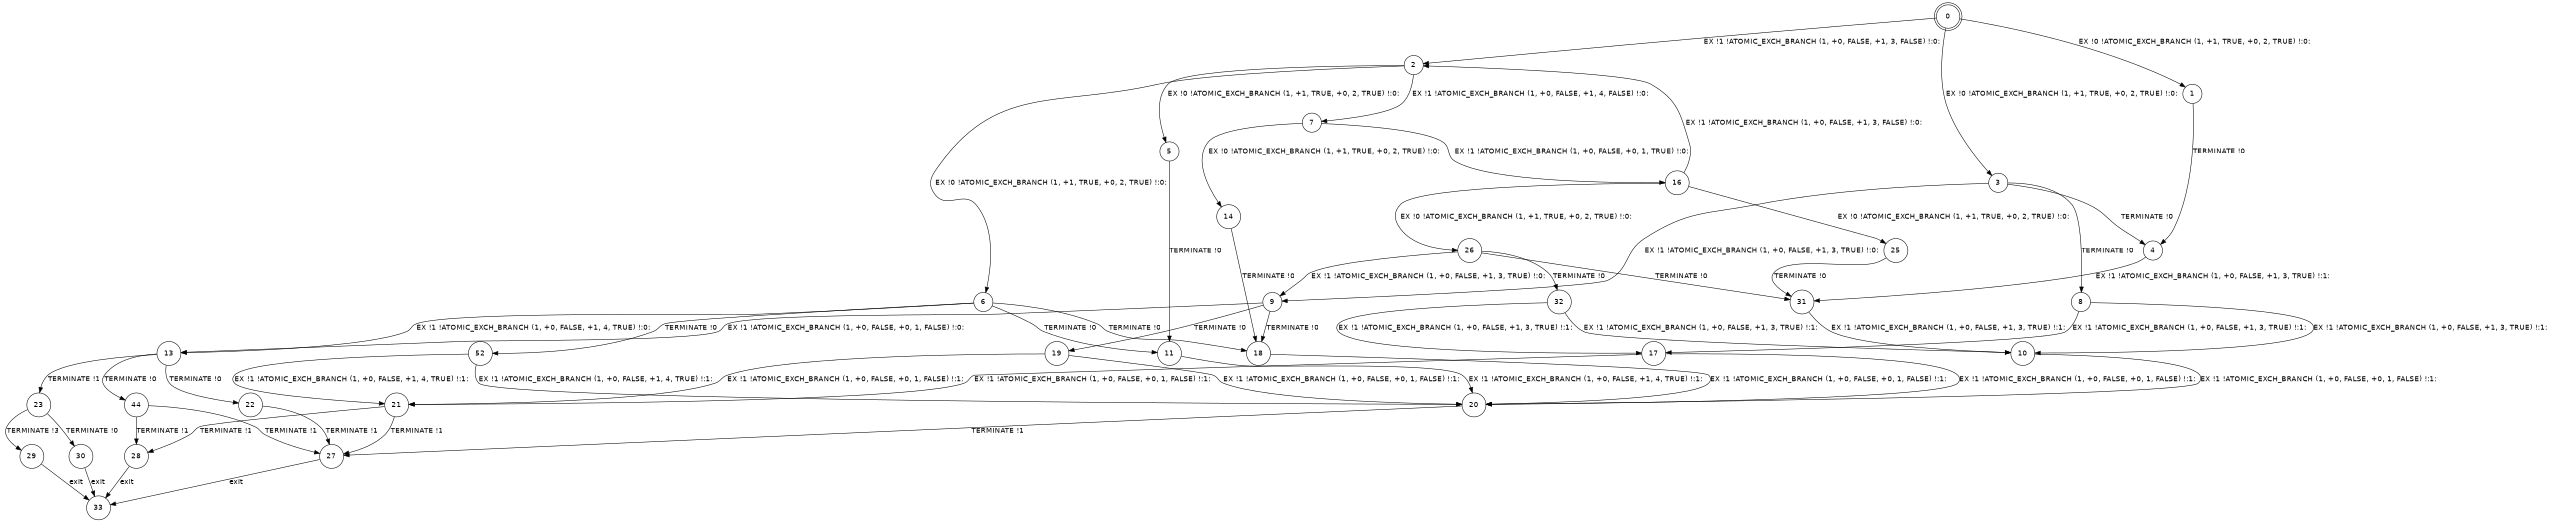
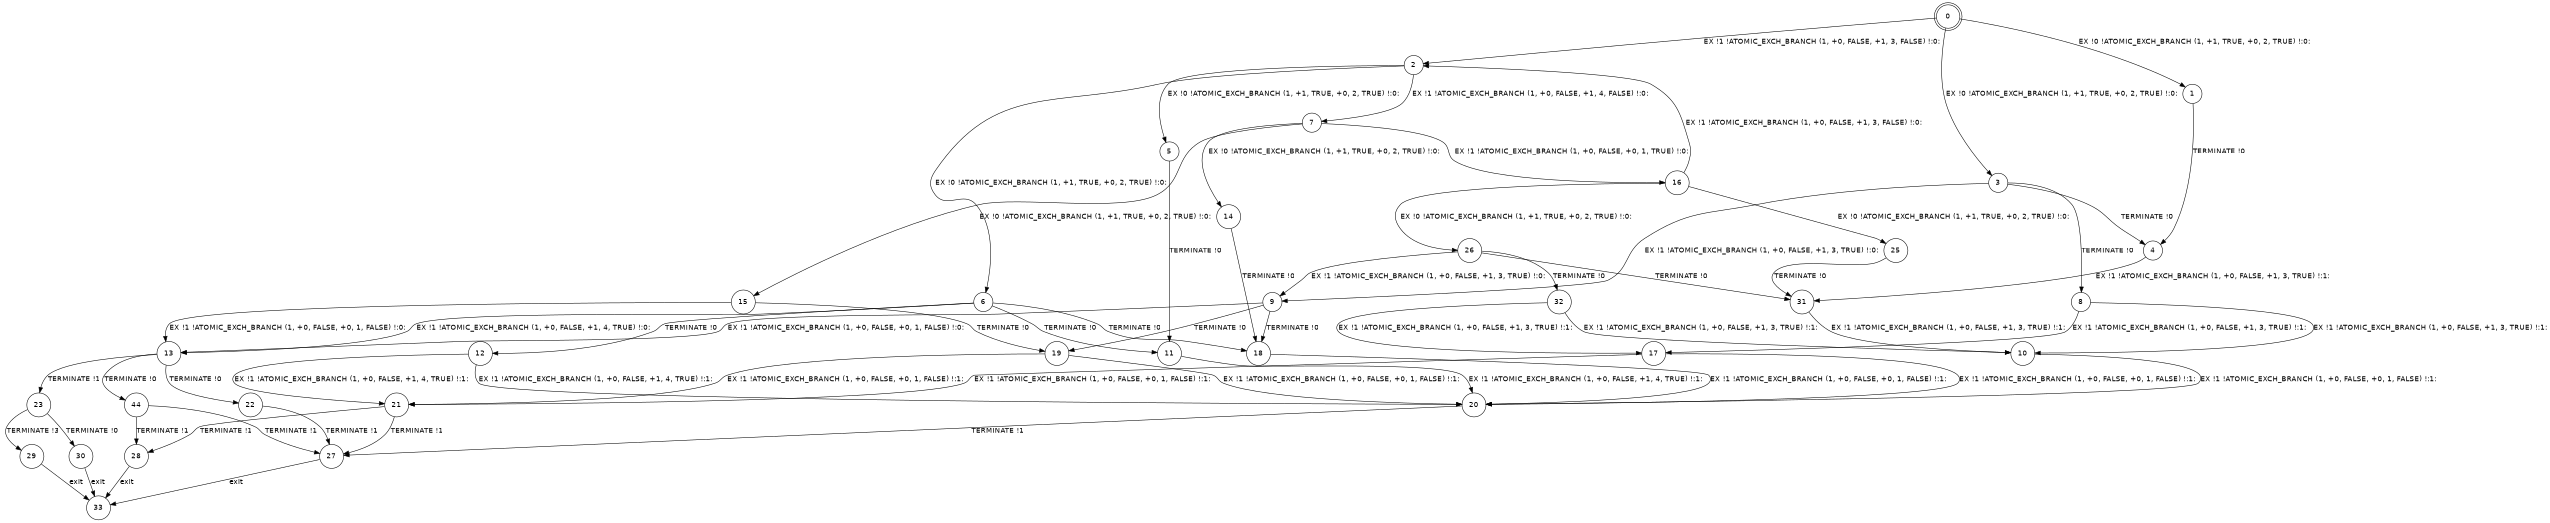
none -> (743, 302)
(480, 353) -> (480, 353)
